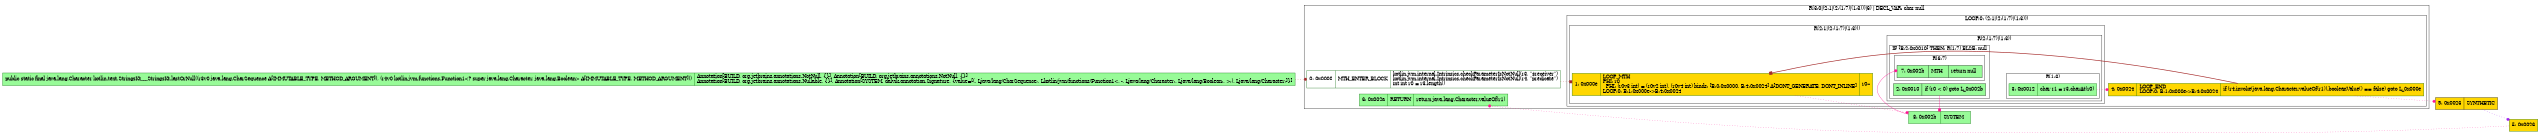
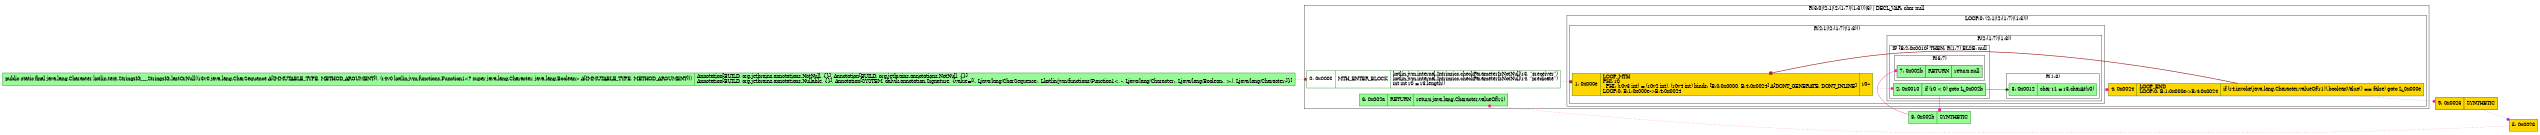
(1937, 71) -> (1939, 71)
none -> (1995, 90)
(2101, 90) -> (2101, 90)
(1834, 101) -> (1882, 88)
(1954, 117) -> (1954, 117)
